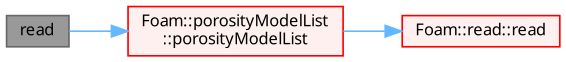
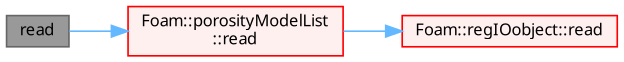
(236, 31) -> (236, 31)
(481, 31) -> (510, 31)
